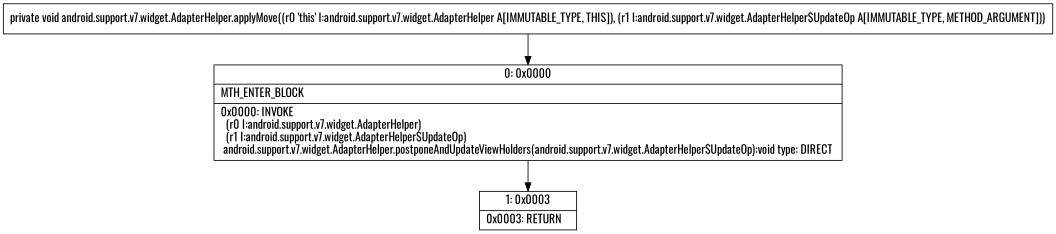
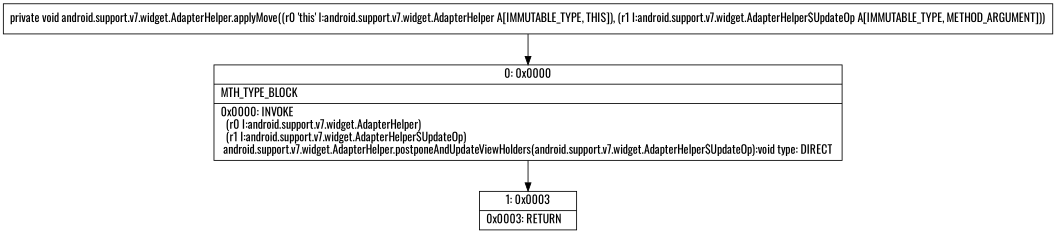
(263, 93) -> (259, 93)
